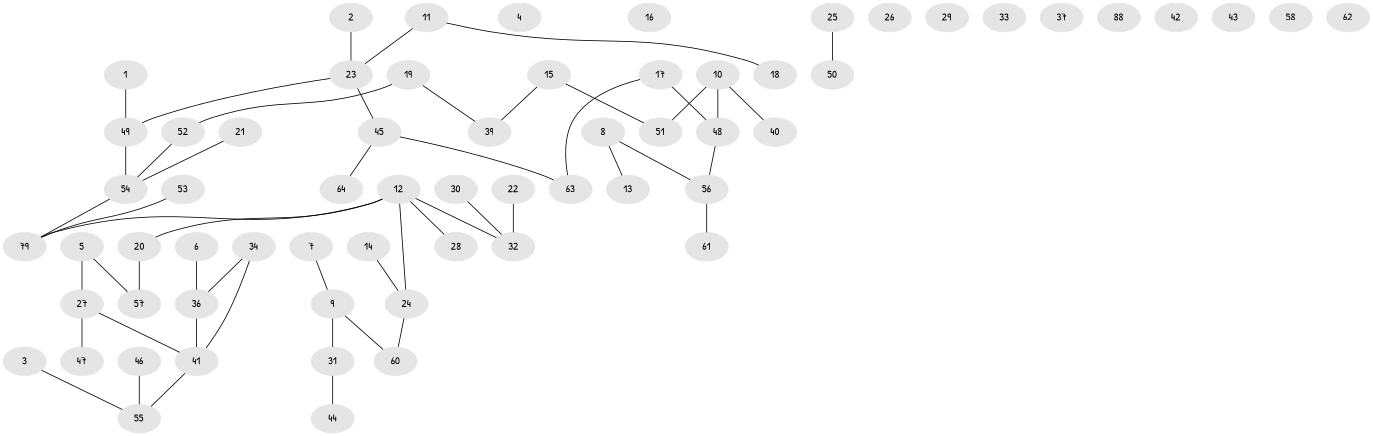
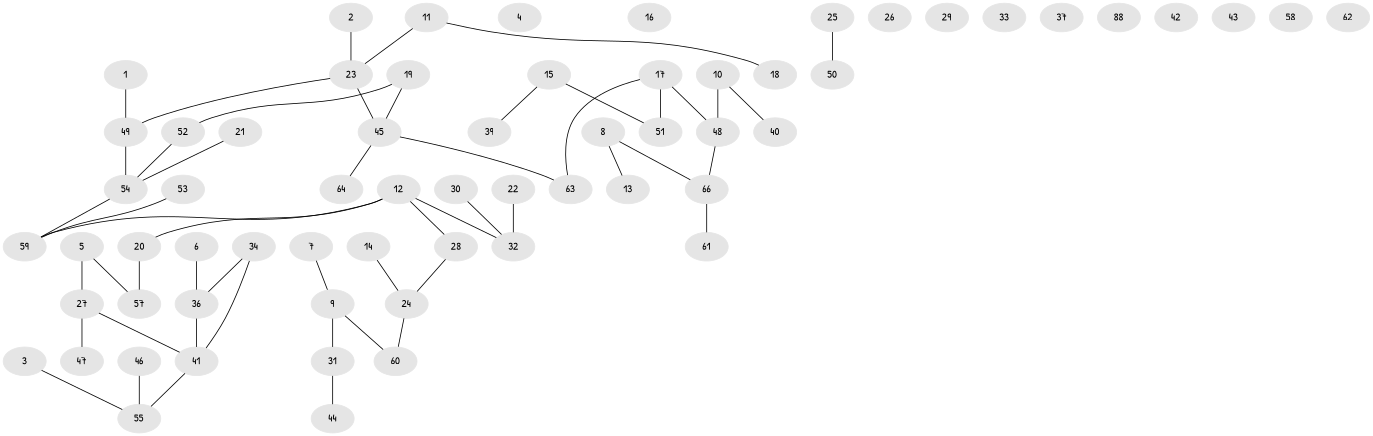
(693, 100) -> (661, 104)
(449, 104) -> (394, 103)
(707, 189) -> (707, 189)
(25, 247) -> (25, 247)
(403, 247) -> (431, 275)
